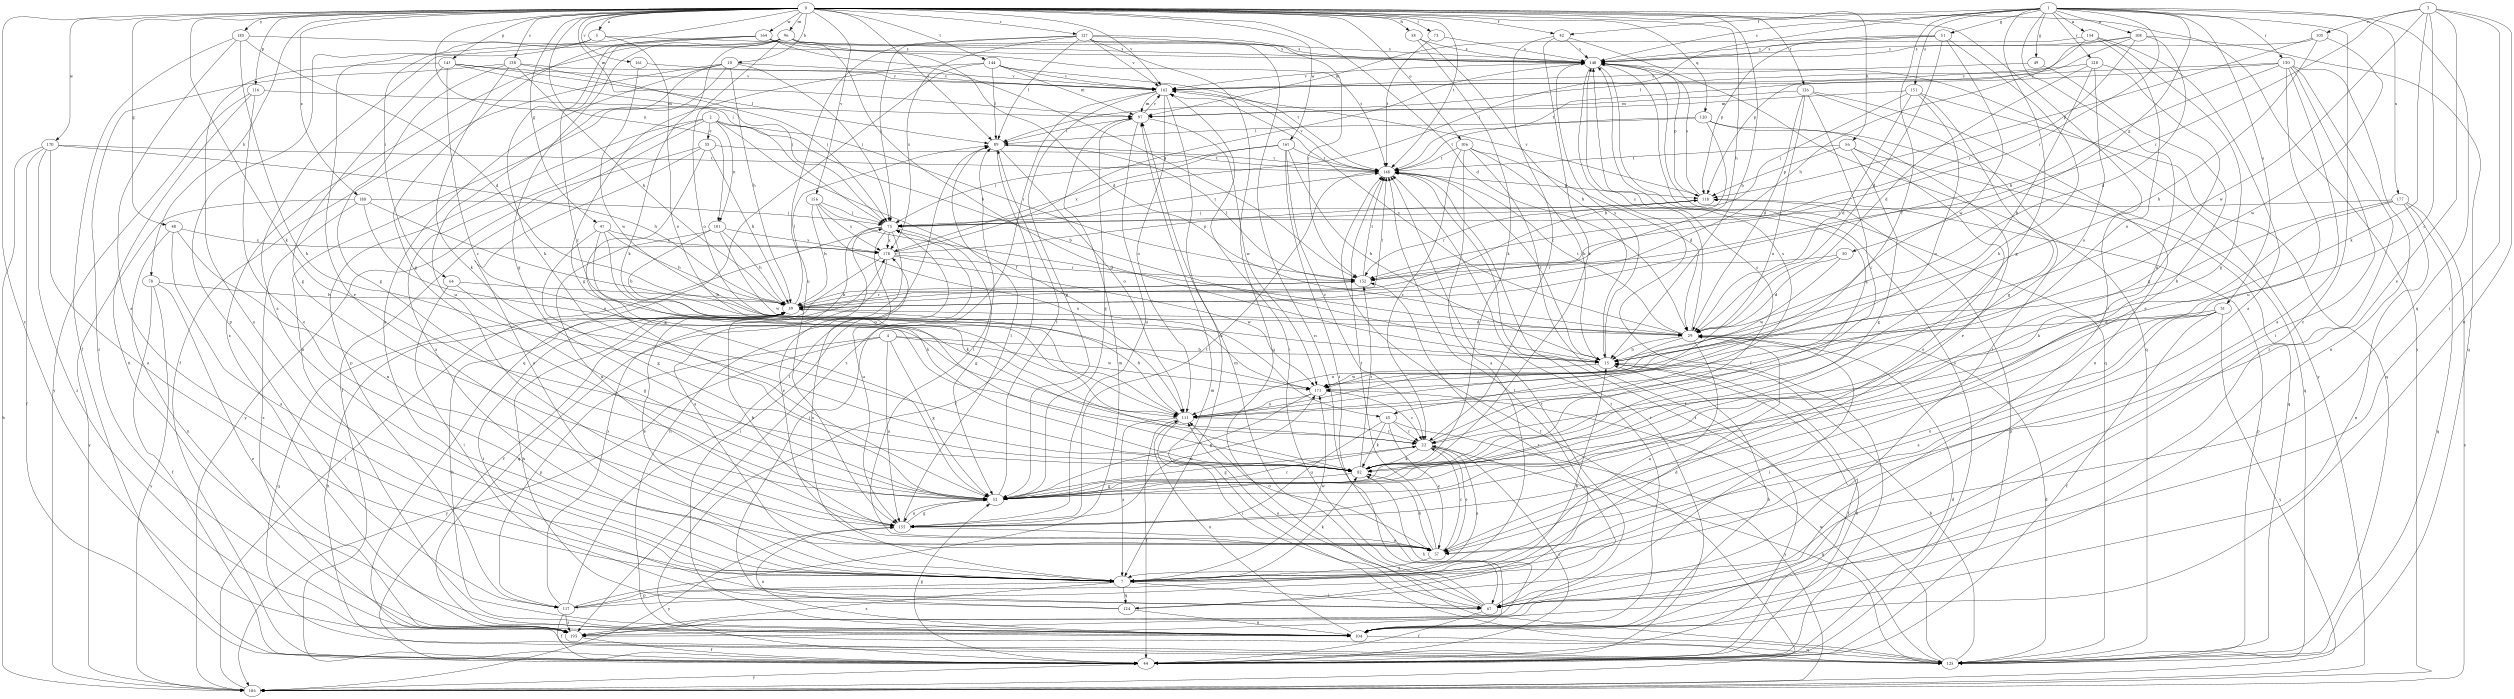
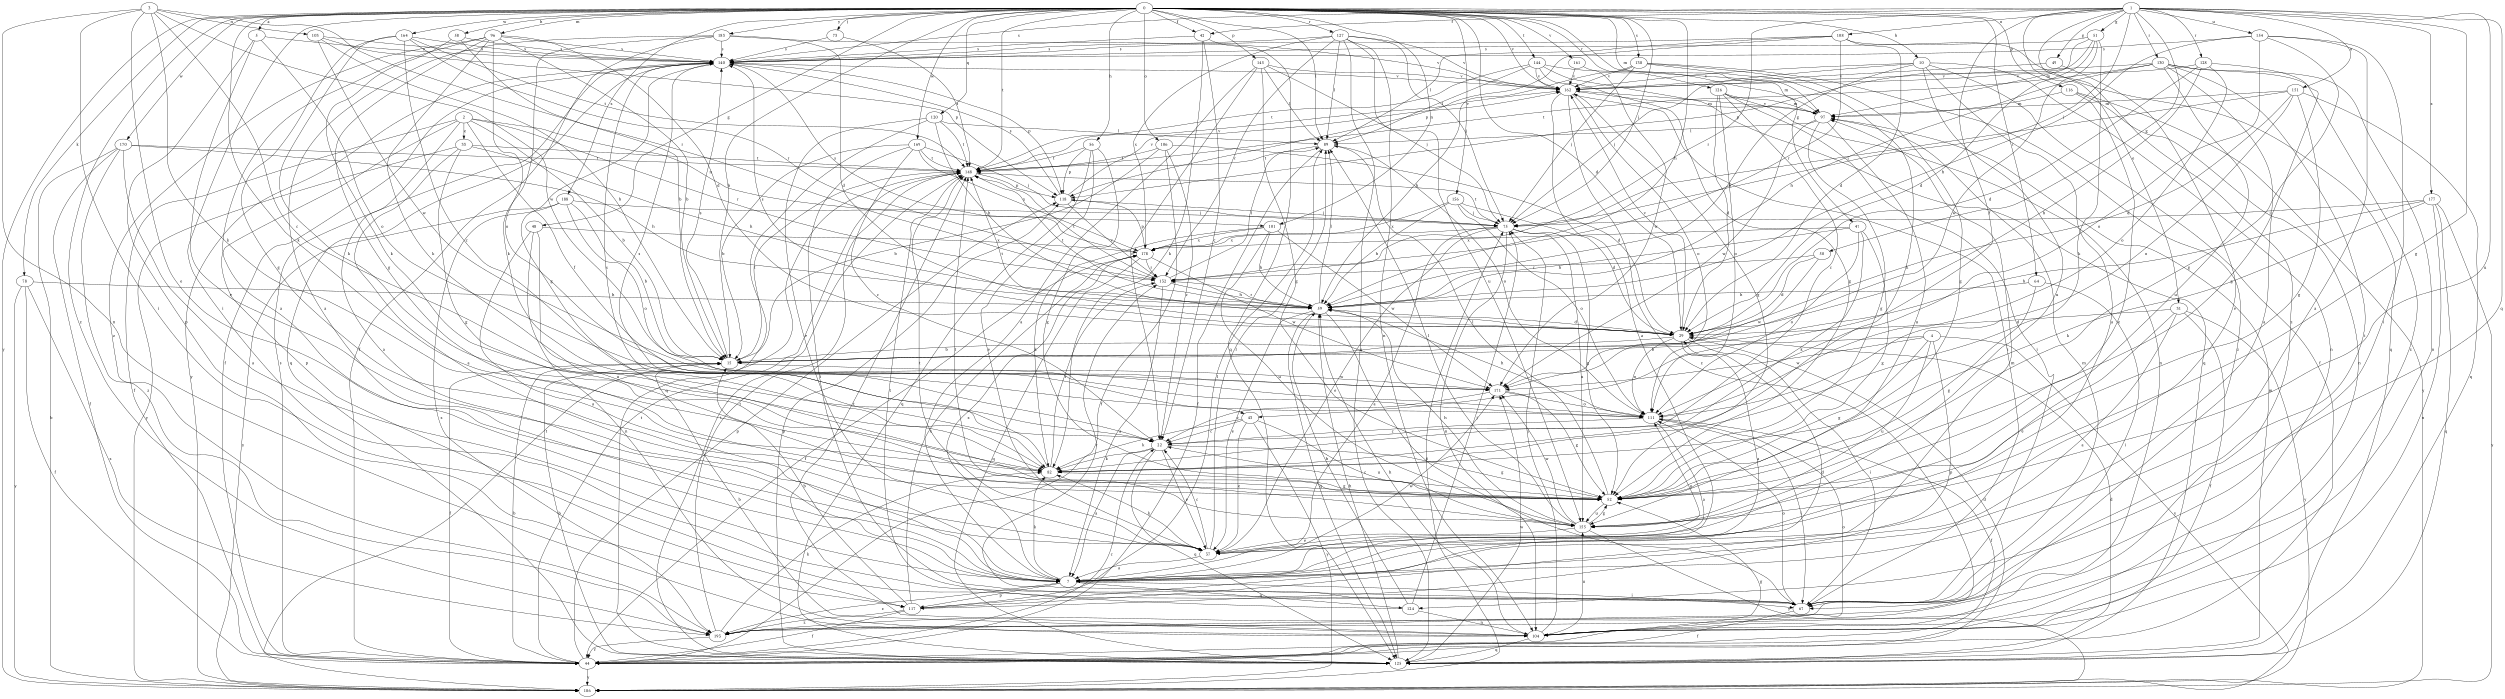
none -> (1103, 43)
none -> (2294, 431)
(1510, 518) -> (1124, 423)
